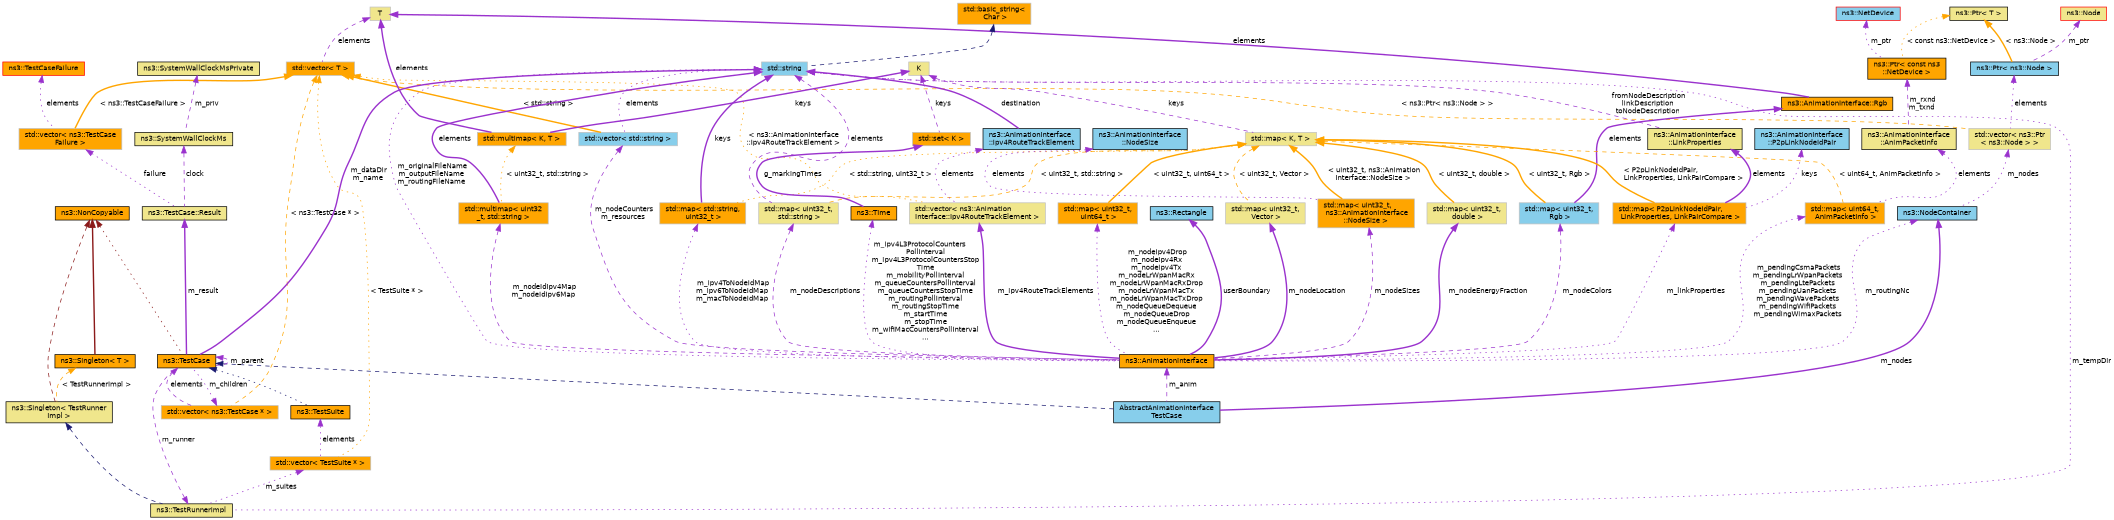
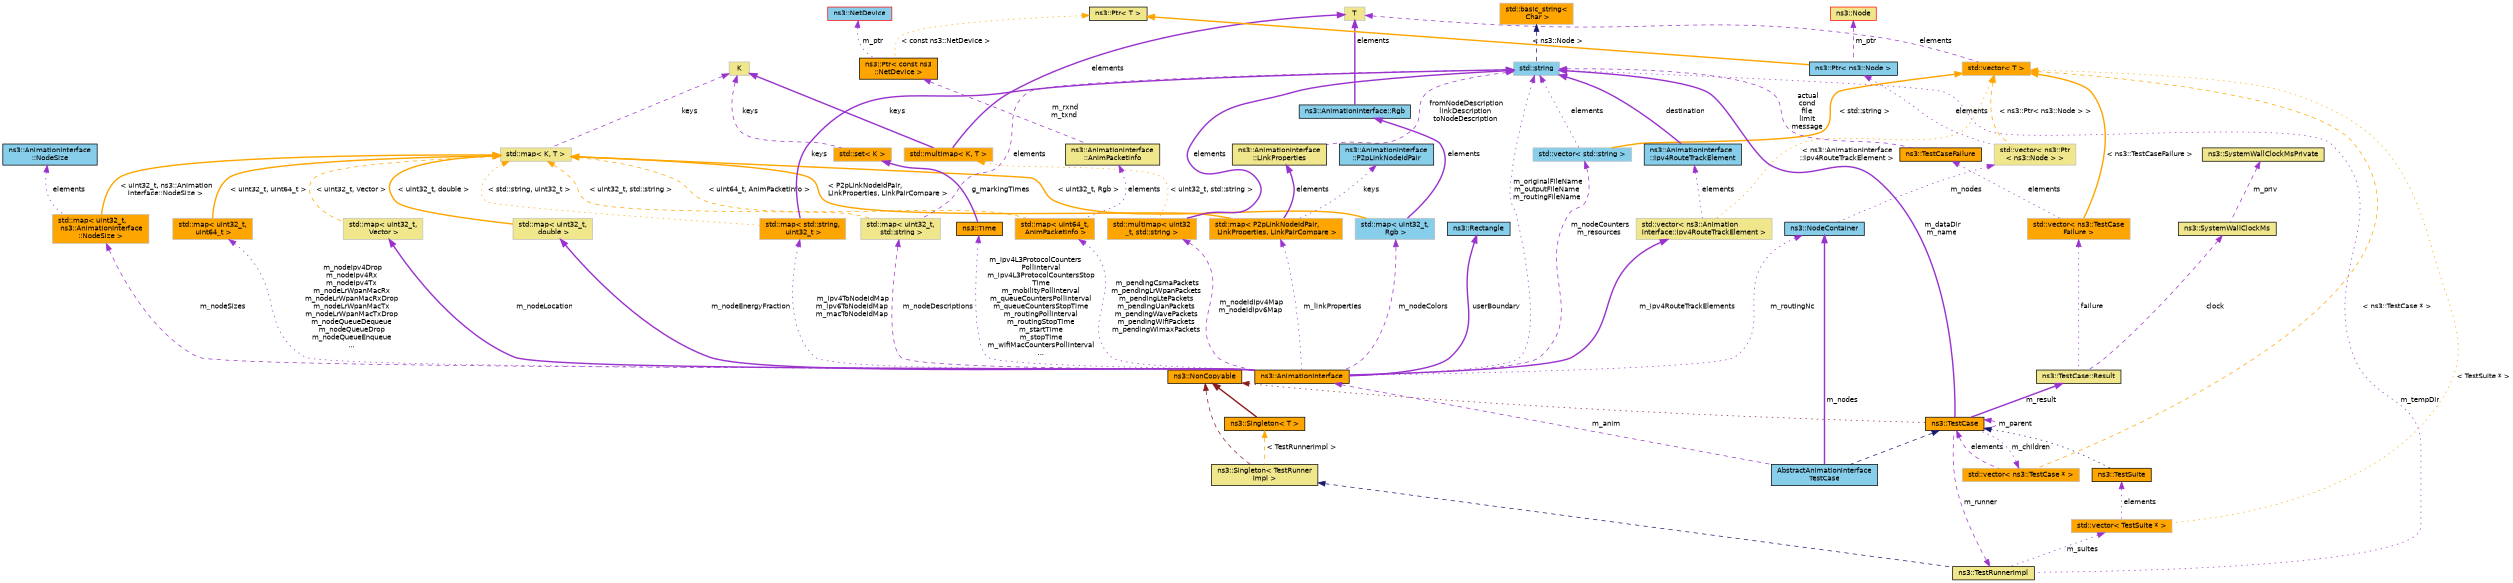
(44, 69) -> (1941, 155)
none -> (1753, 84)
(1837, 104) -> (1355, 112)
